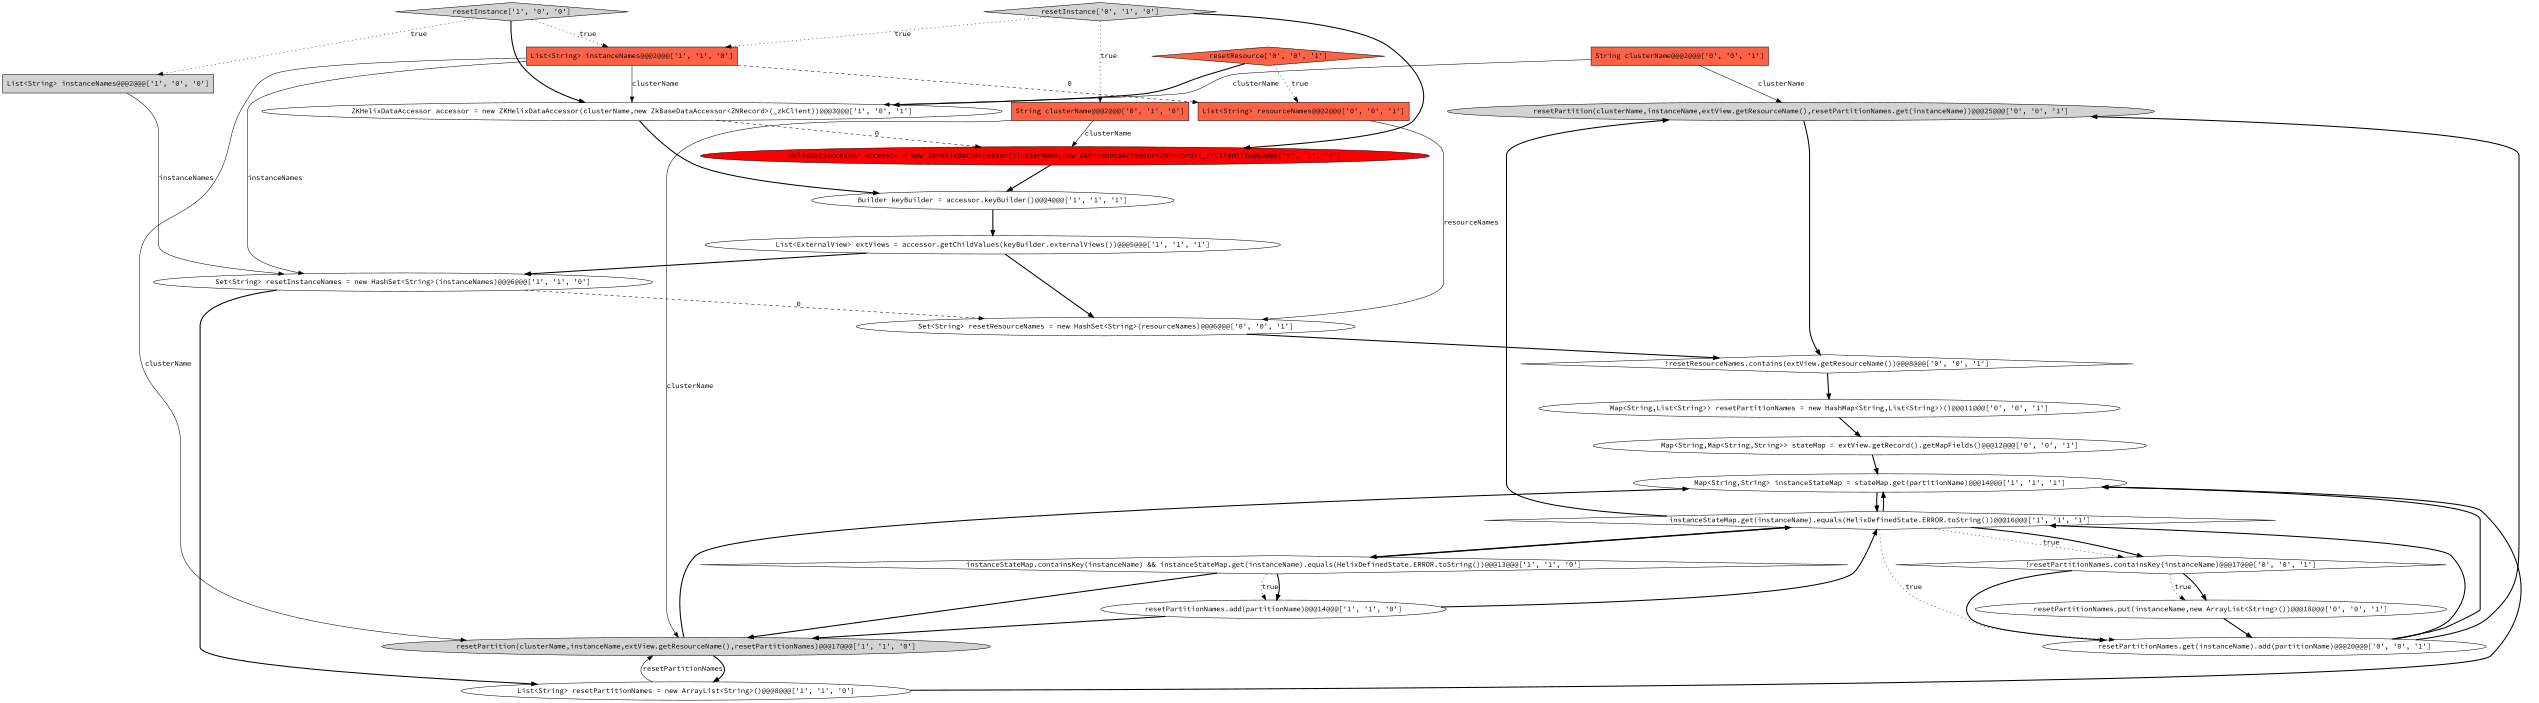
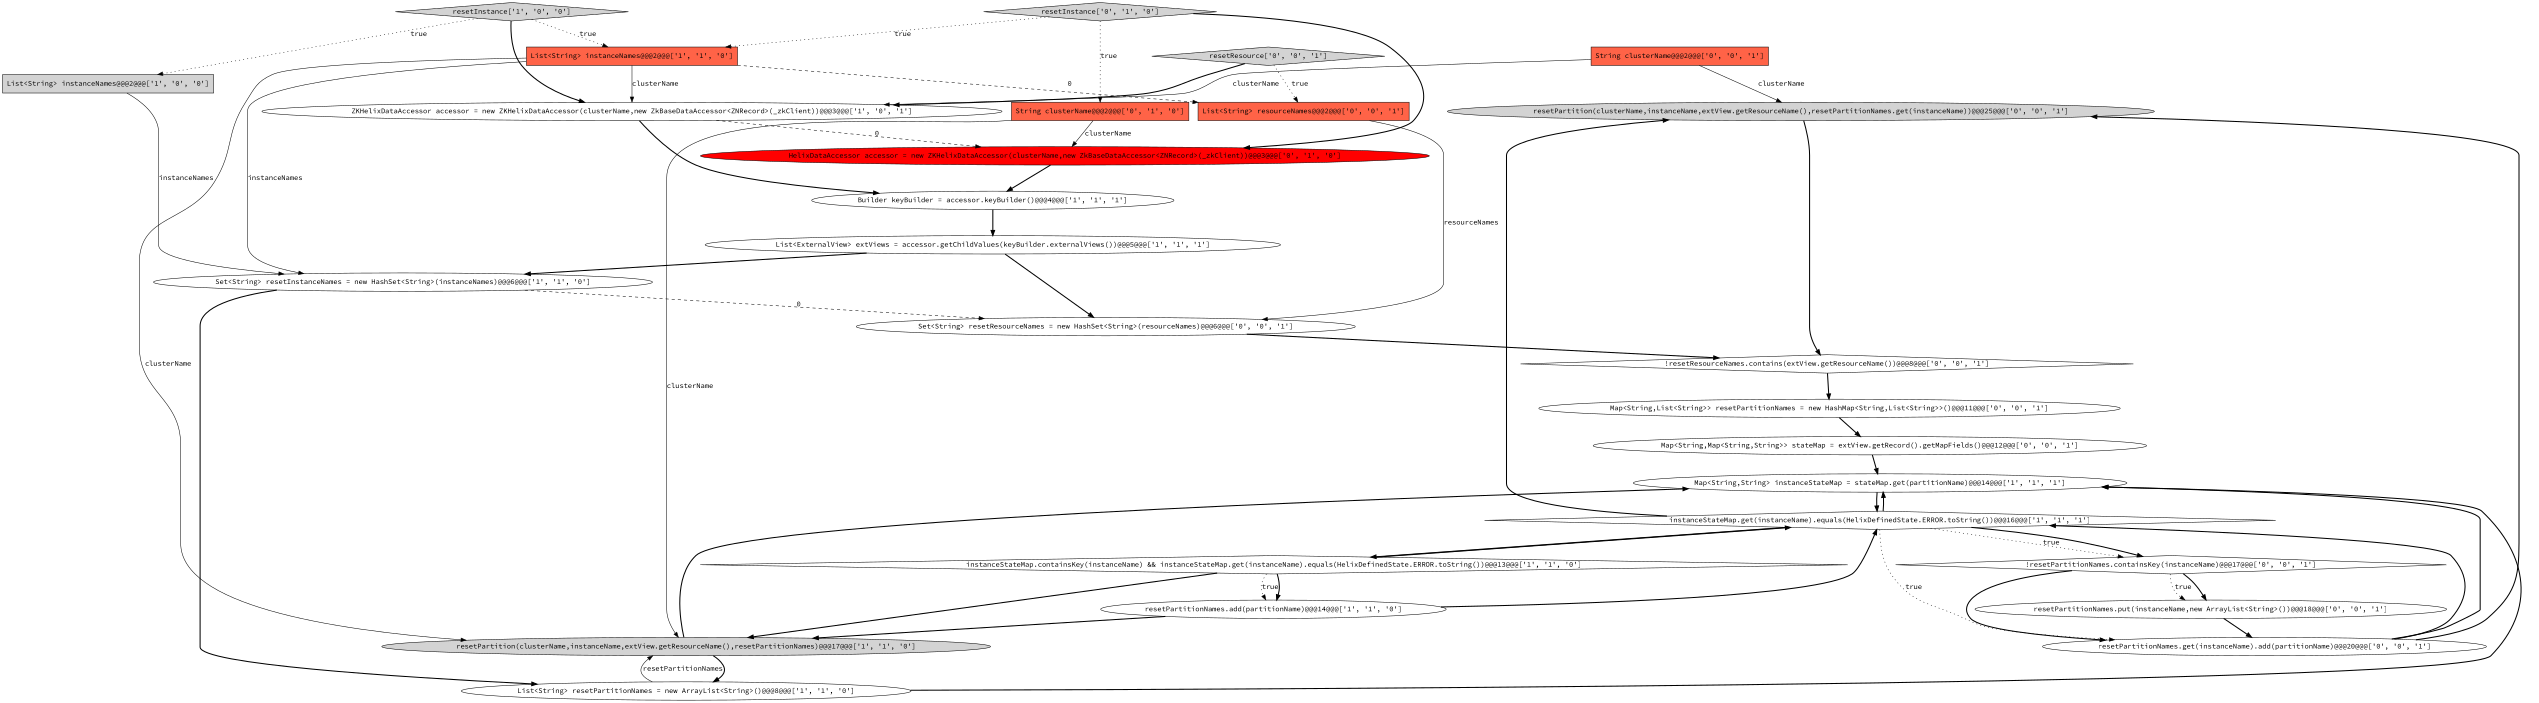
(1268, 56) -> (1268, 56)
